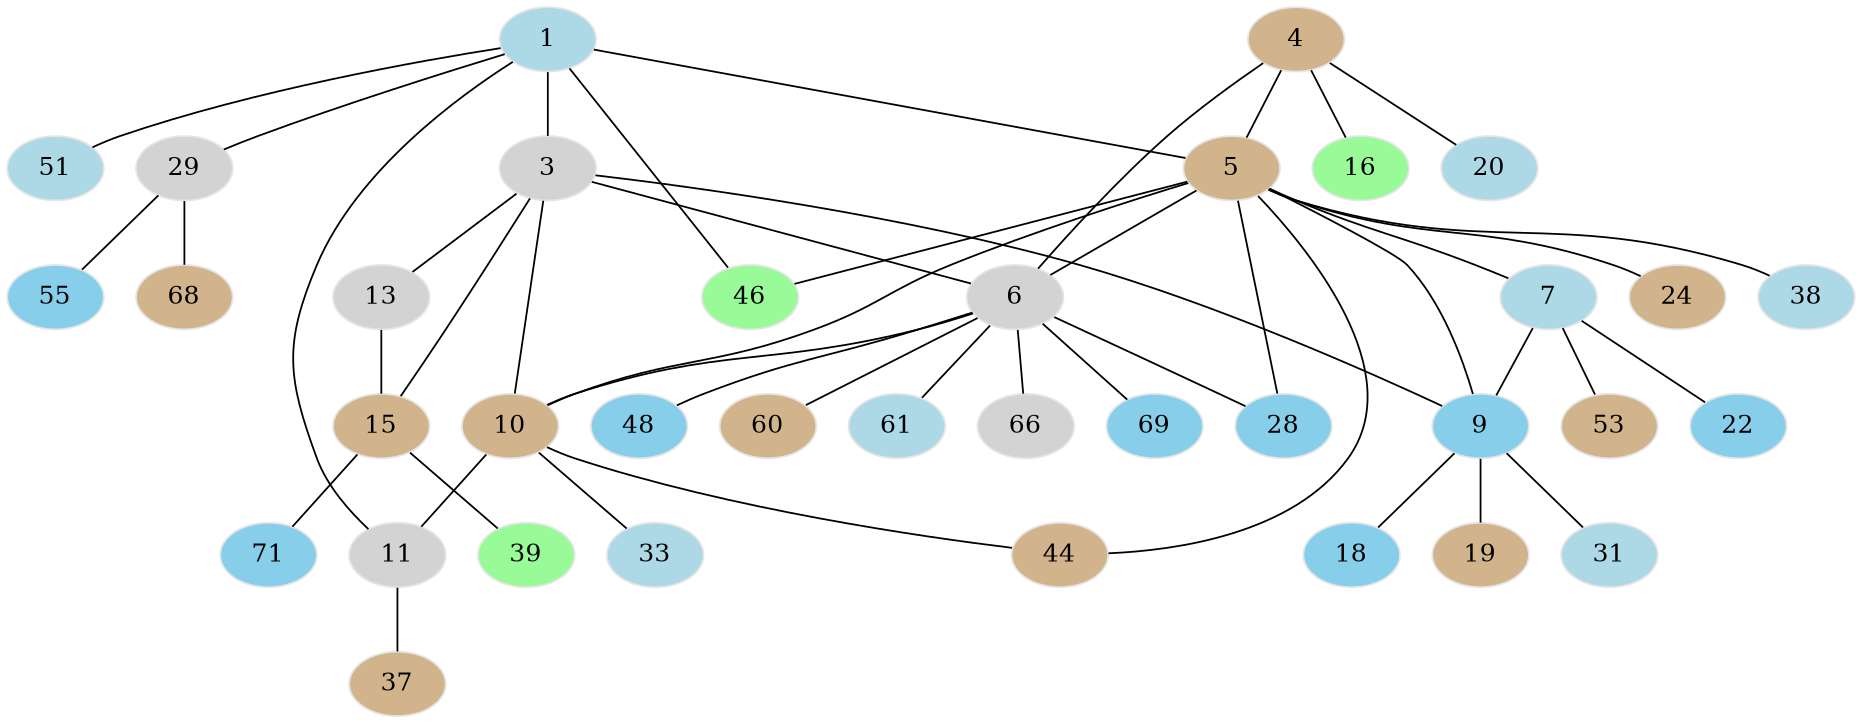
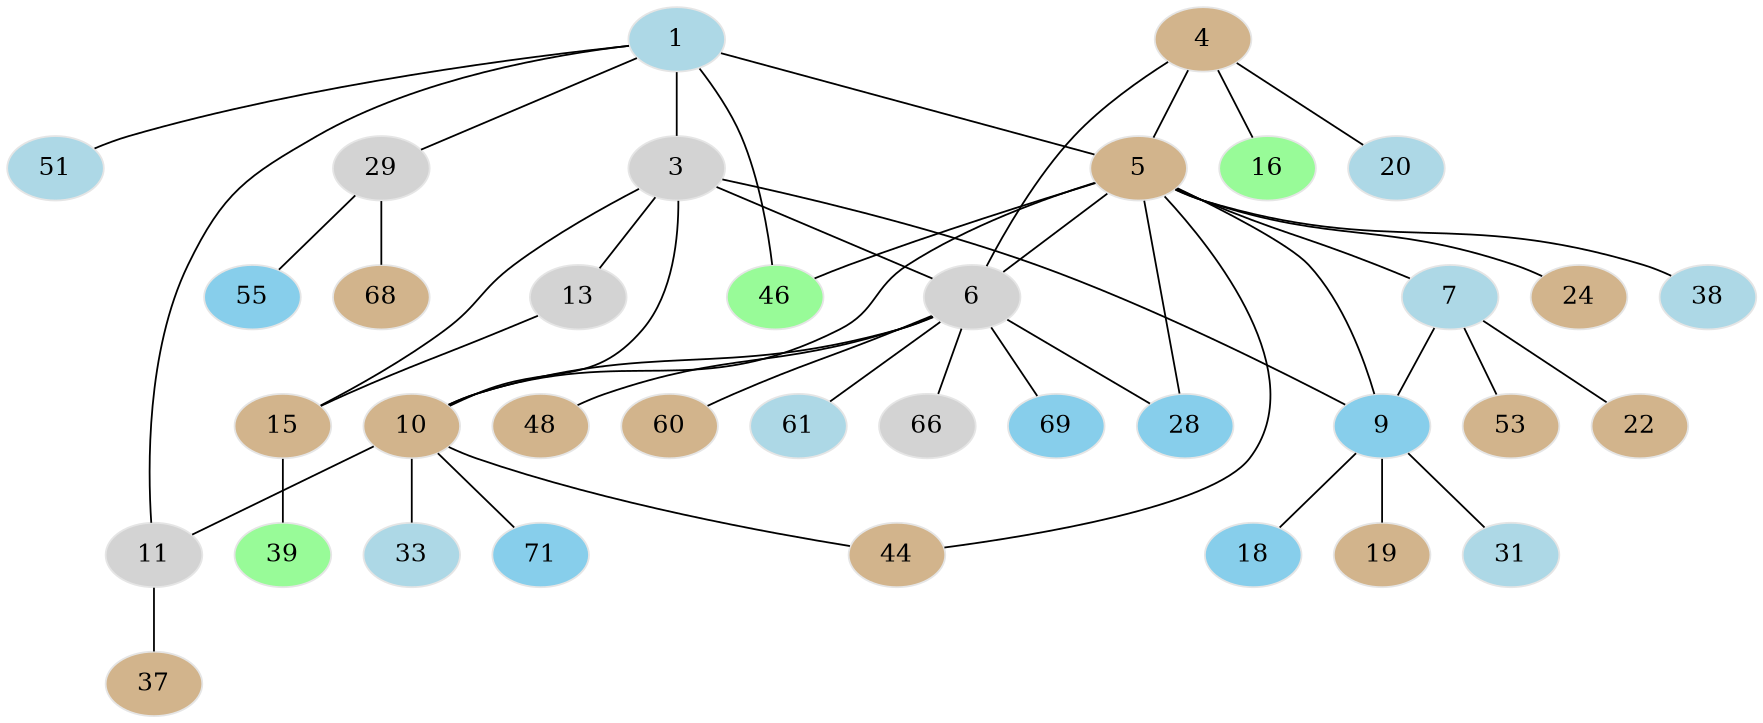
(639, 426) -> (541, 426)
(1738, 426) -> (1640, 426)
(322, 494) -> (476, 490)
